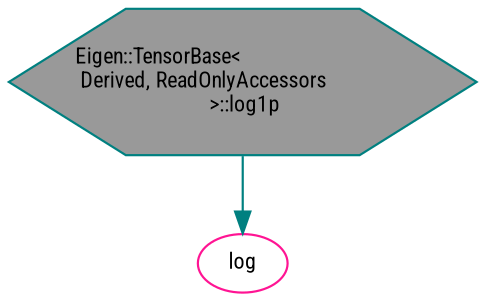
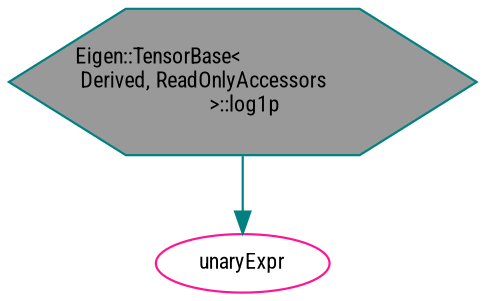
(243, 263) -> (243, 263)
